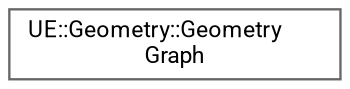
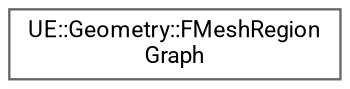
(175, 44) -> (175, 44)
